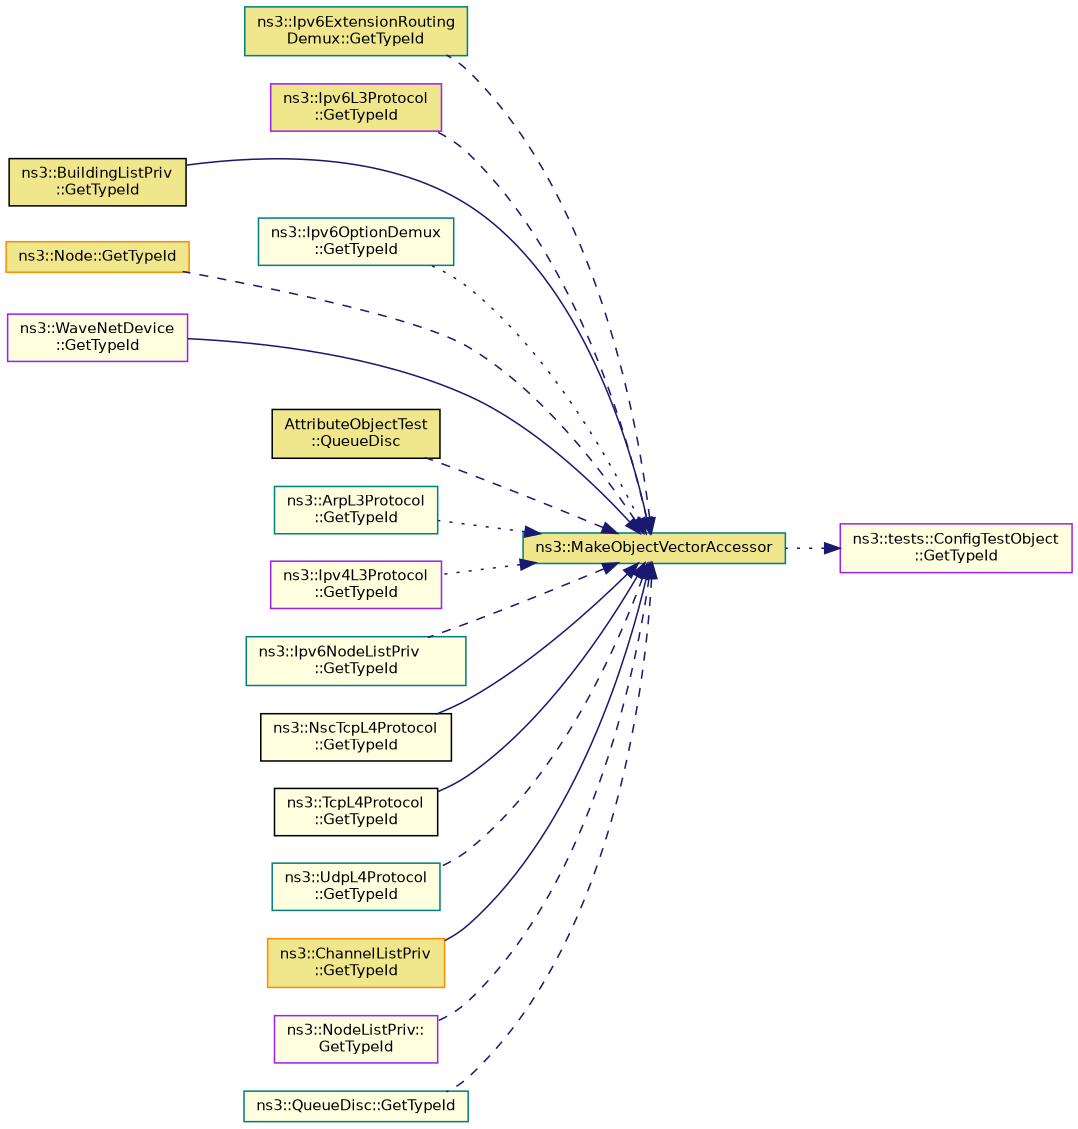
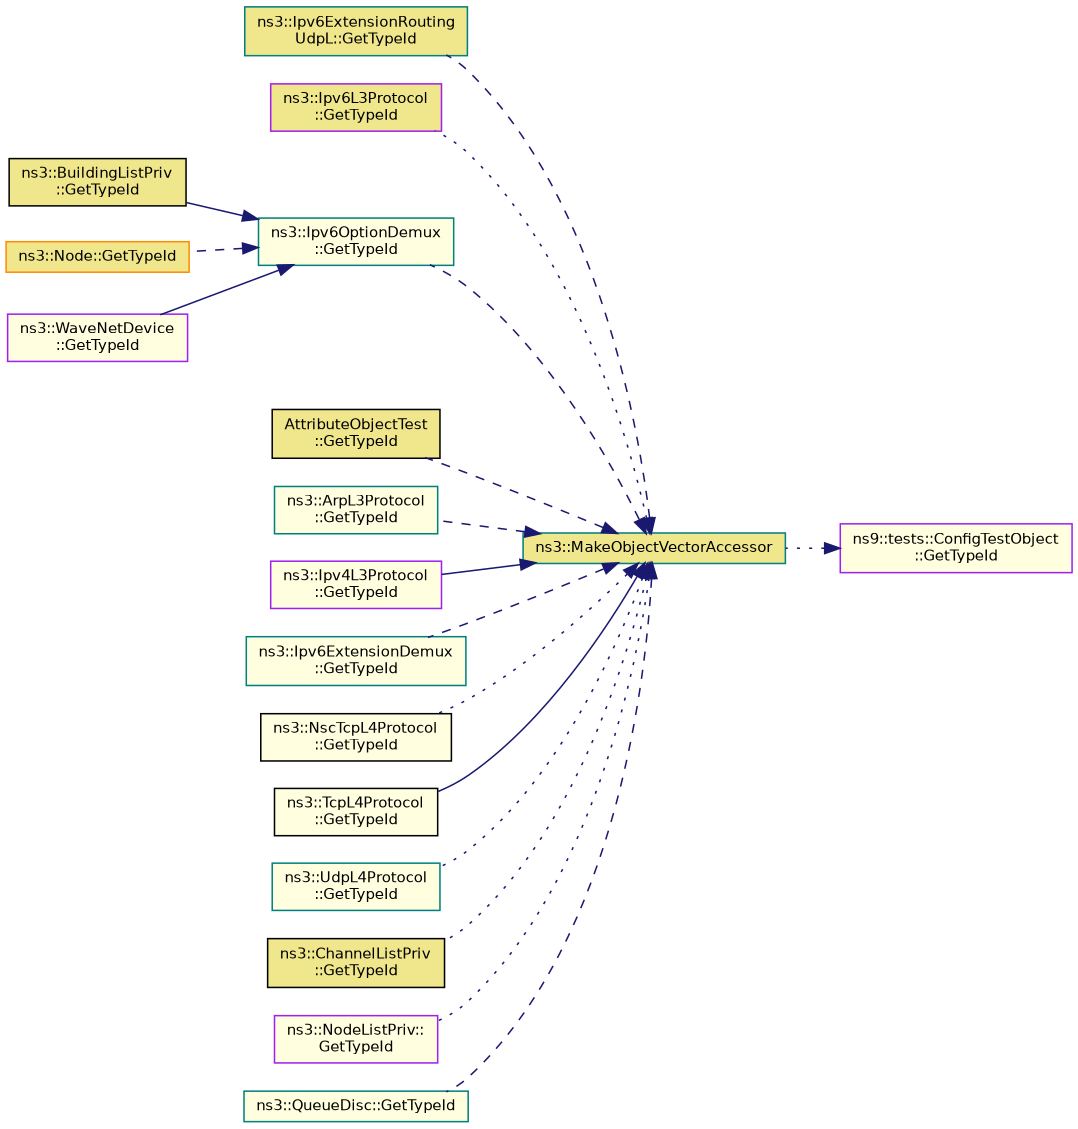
(356, 31) -> (356, 31)
(499, 229) -> (215, 209)
(568, 295) -> (573, 305)
(444, 335) -> (216, 250)
(552, 377) -> (552, 377)
(430, 381) -> (219, 293)
(356, 434) -> (356, 434)
(482, 526) -> (482, 526)
(956, 548) -> (956, 548)
(481, 570) -> (481, 570)
(538, 653) -> (538, 653)
(356, 661) -> (356, 661)
(564, 739) -> (564, 739)
(575, 777) -> (575, 777)
(584, 821) -> (584, 821)
(356, 963) -> (356, 963)
